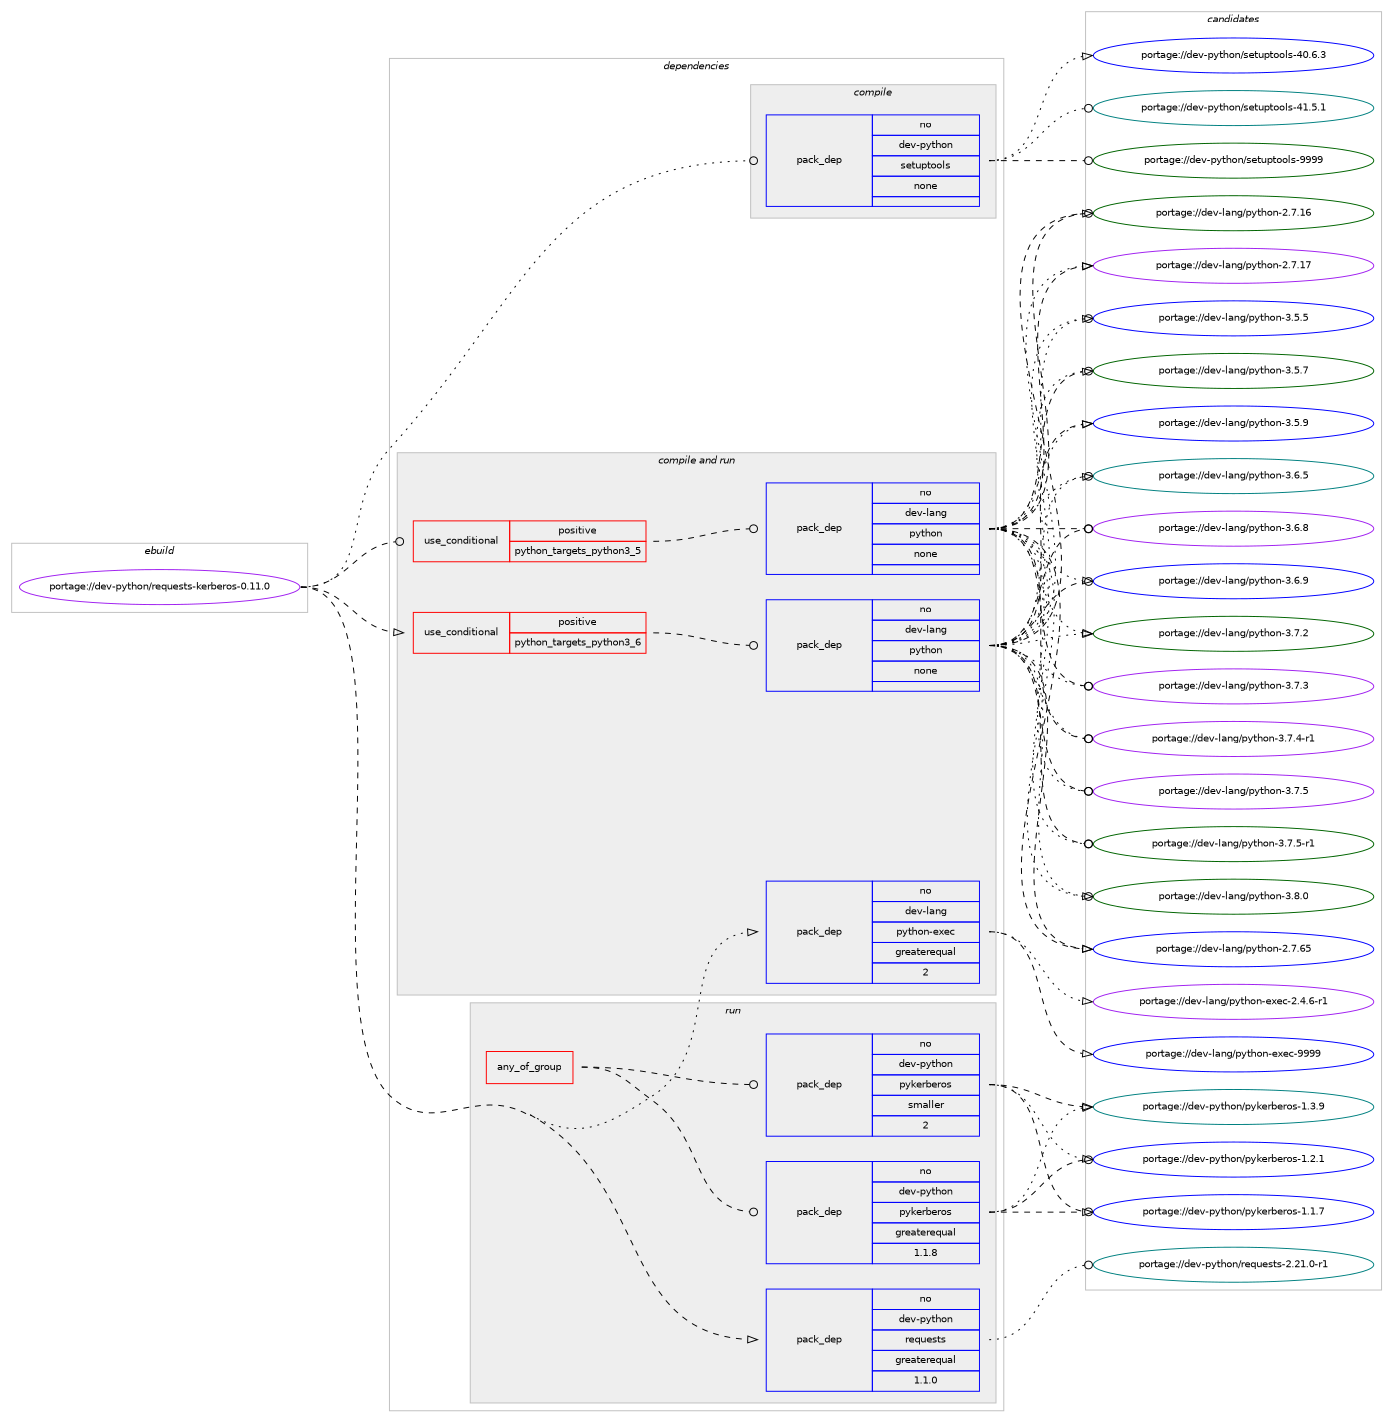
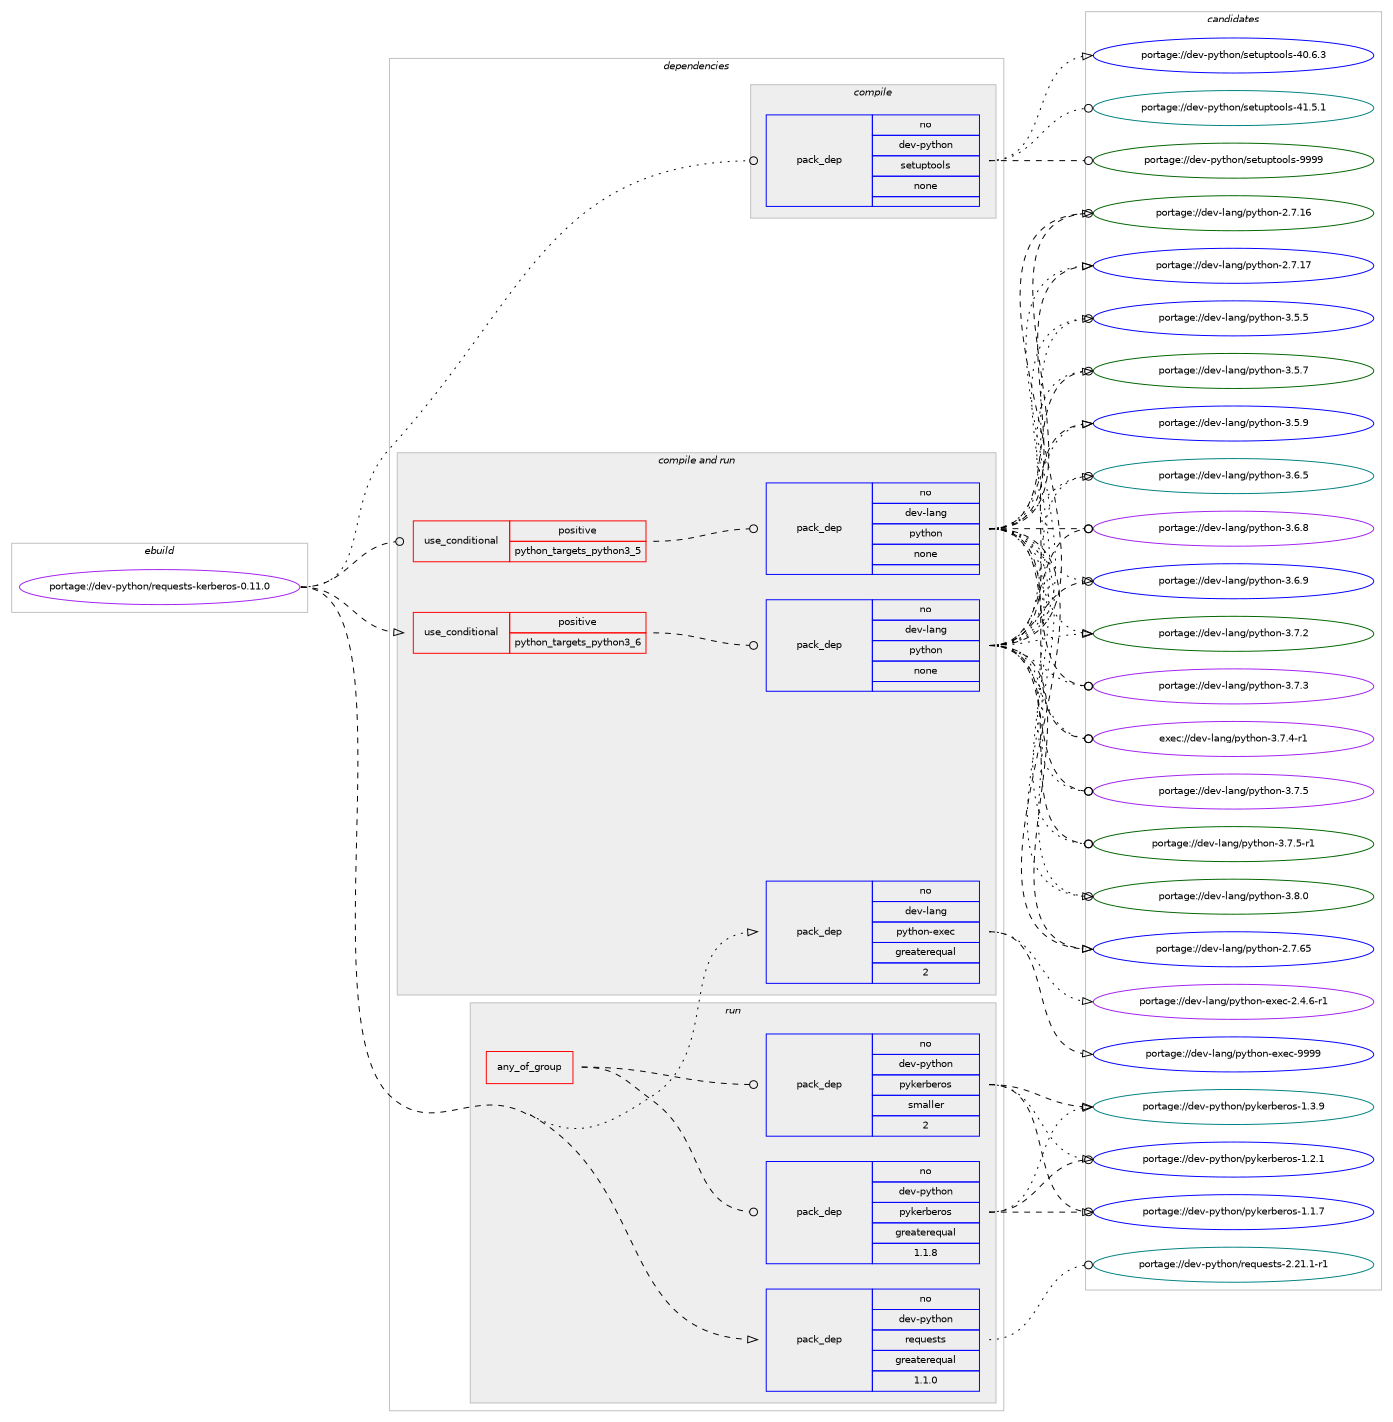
(1234, 266) -> (1234, 266)
(1234, 739) -> (1234, 739)
(1234, 1265) -> (1234, 1265)
